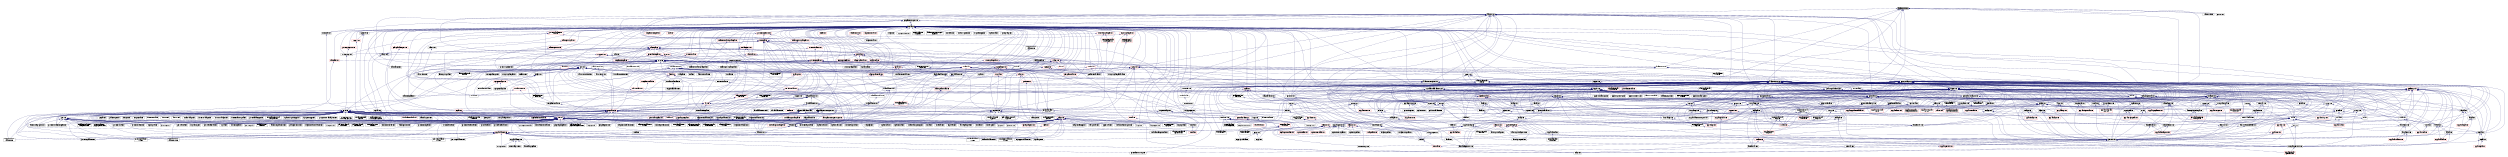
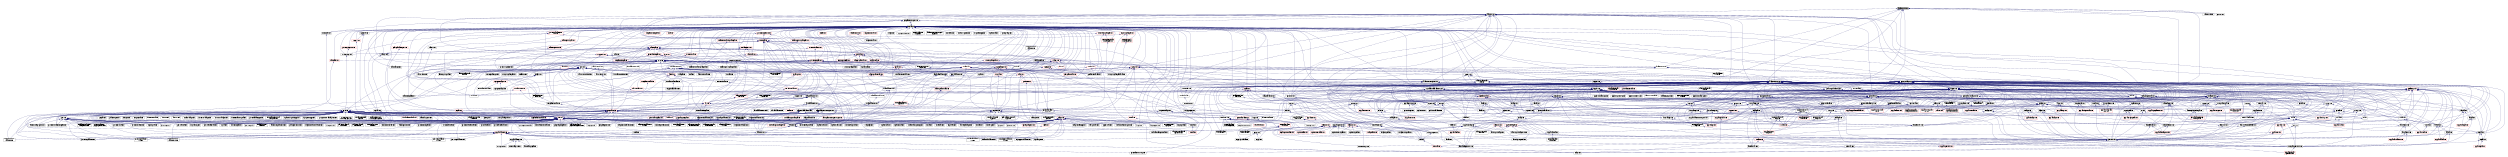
(966, 125) -> (966, 125)
